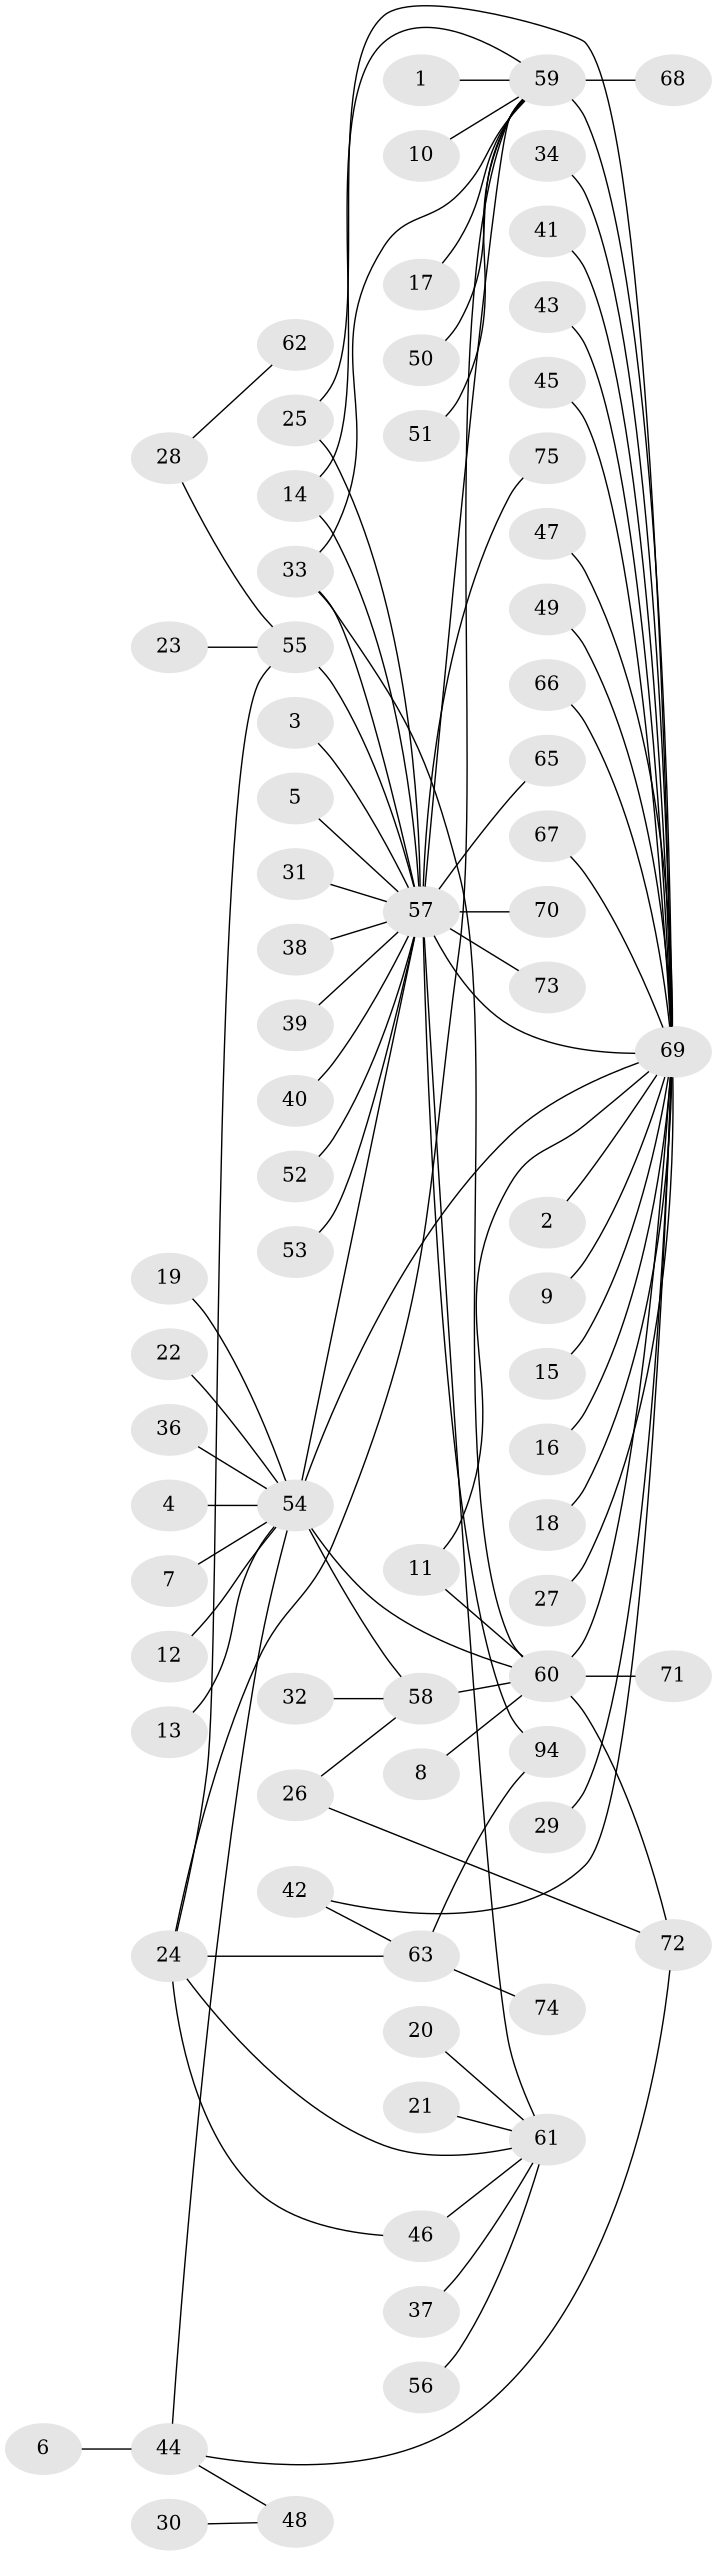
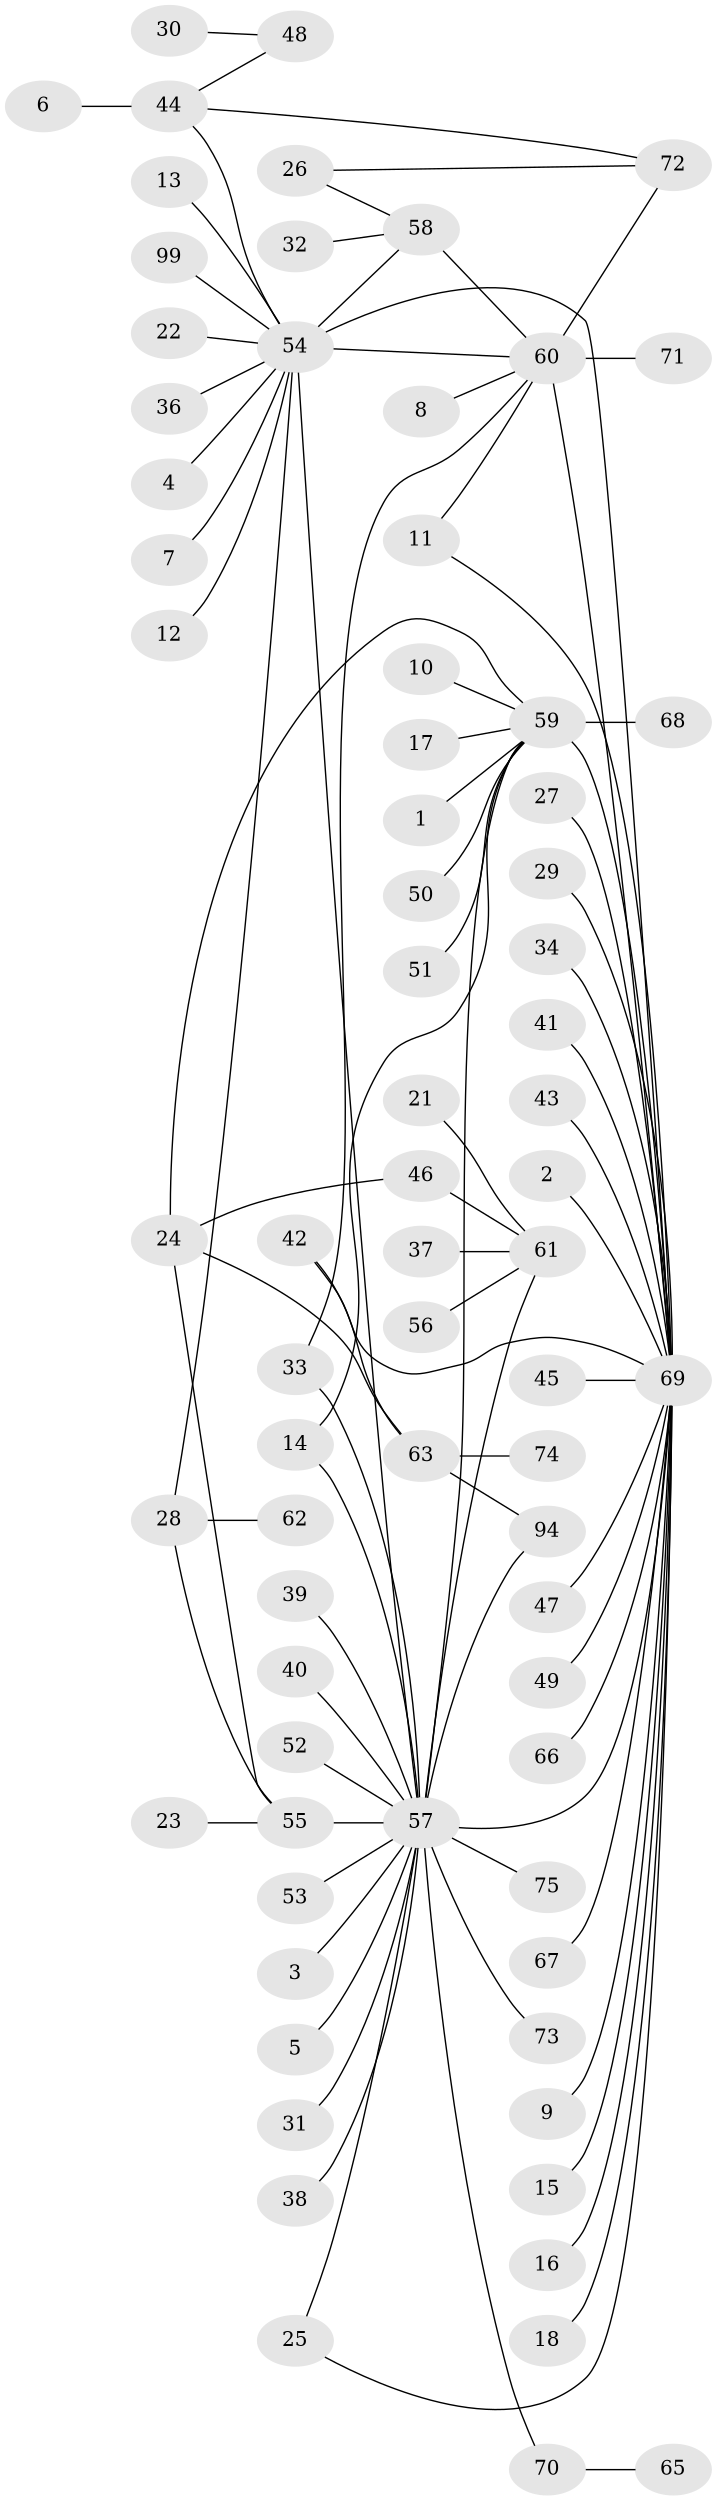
(361, 297) -> none
(481, 834) -> (611, 2470)
none -> (244, 935)
(169, 1279) -> (169, 258)
(421, 2032) -> none
(326, 2115) -> none
